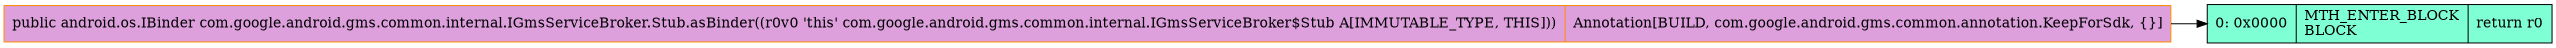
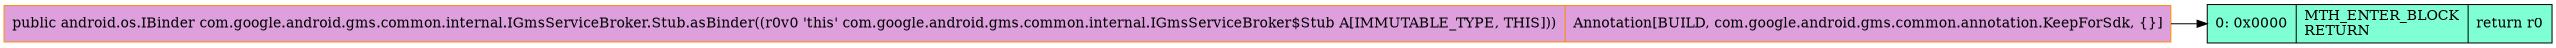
(2331, 31) -> (2337, 31)
